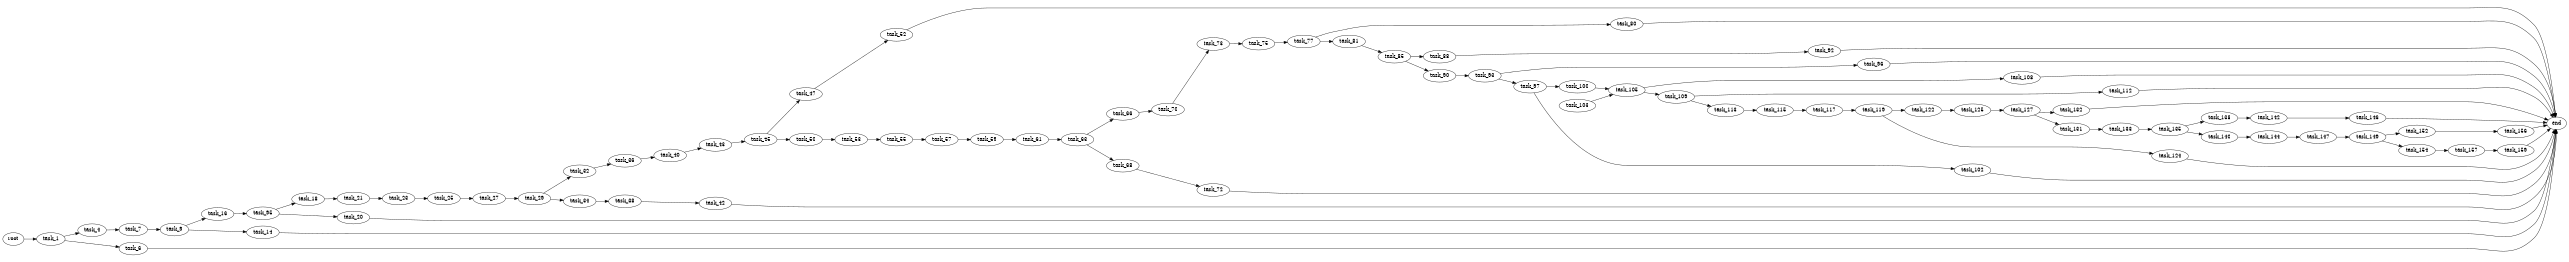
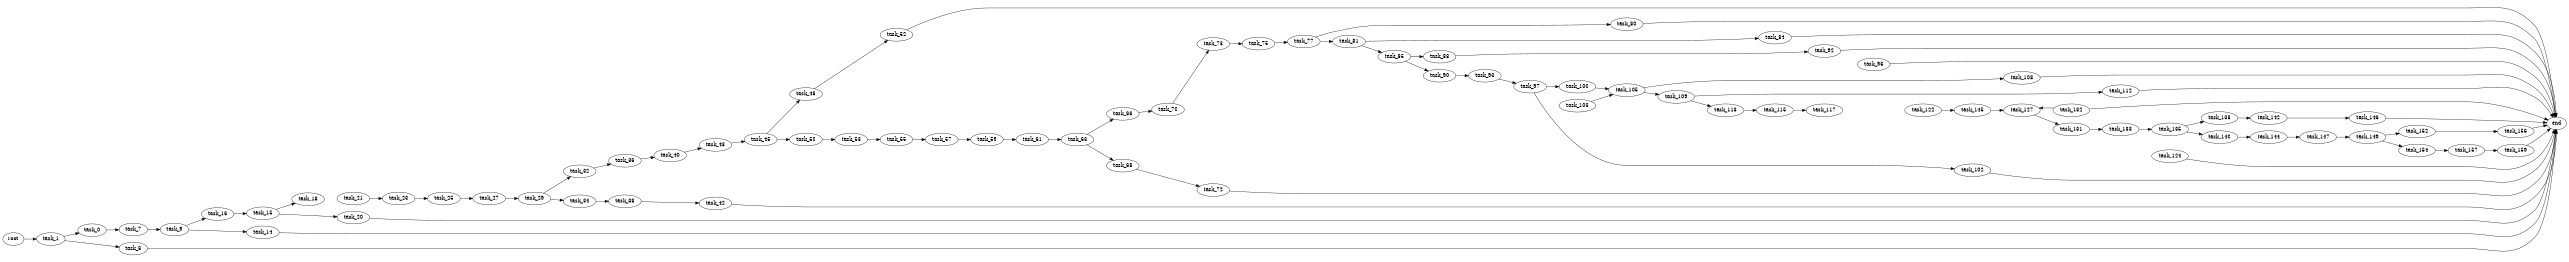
none -> (1775, 38)
(1677, 67) -> none
(806, 94) -> (806, 94)
(1874, 110) -> none
(1973, 110) -> (1973, 110)
(2045, 113) -> (2048, 108)
(329, 199) -> none
(263, 213) -> (263, 213)
(92, 230) -> (92, 230)
